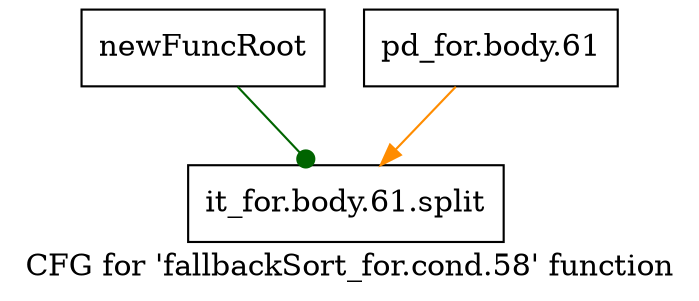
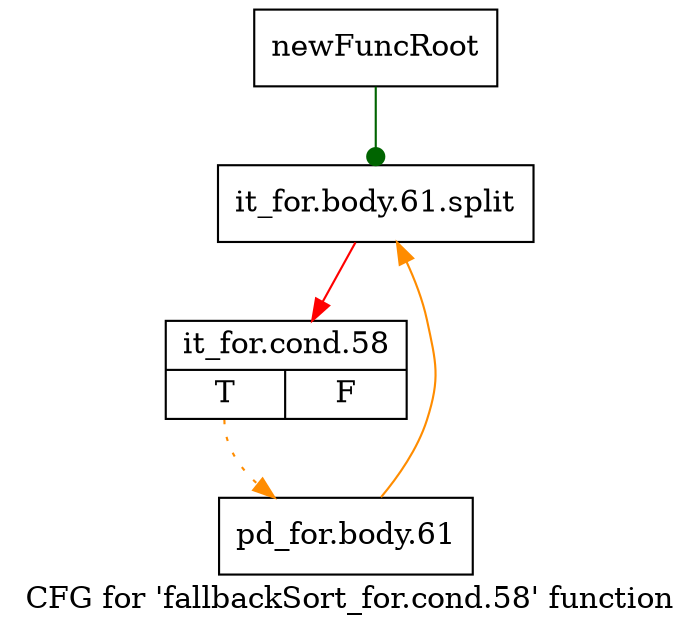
none -> (286, 370)
